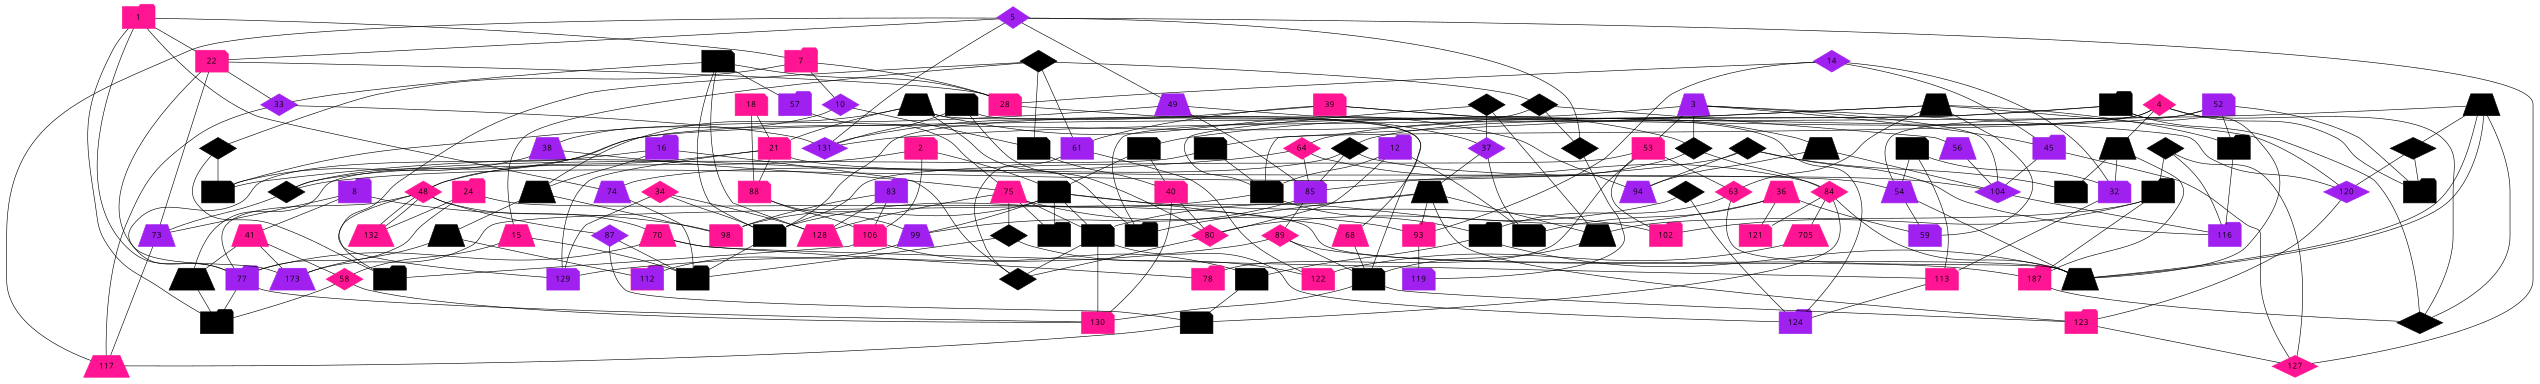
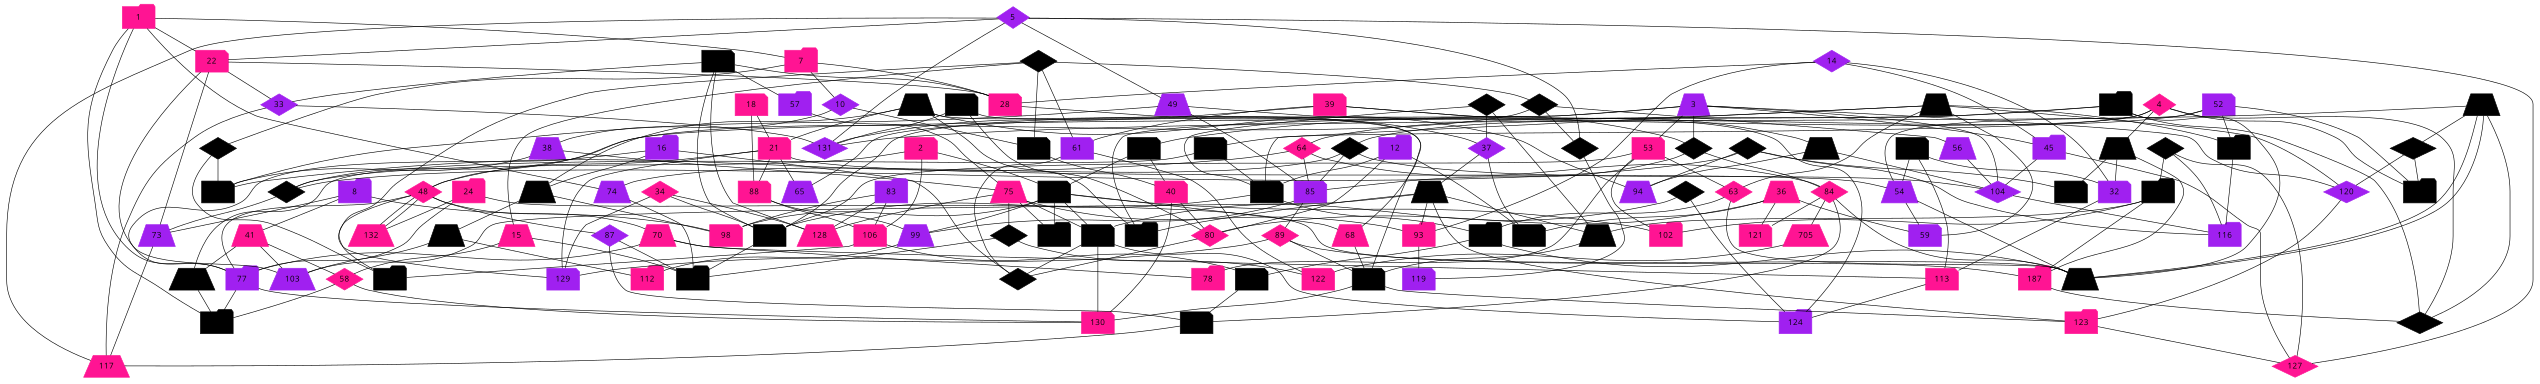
none -> (800, 192)
(292, 279) -> (292, 279)
(647, 279) -> (647, 279)
